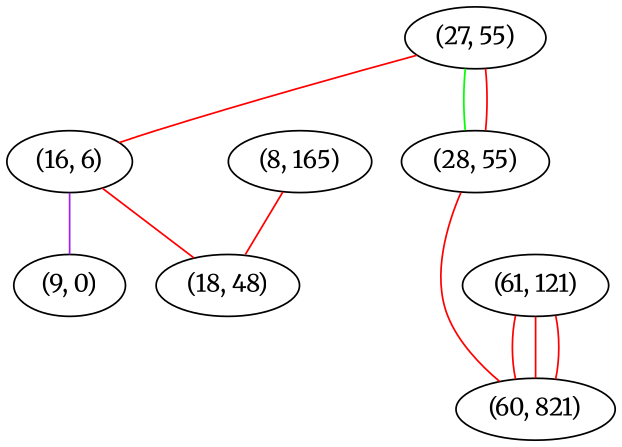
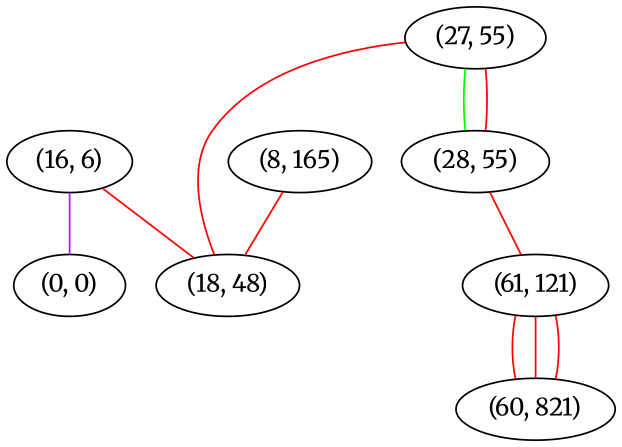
(267, 97) -> (243, 99)
(70, 285) -> (70, 285)
(442, 295) -> (506, 224)
